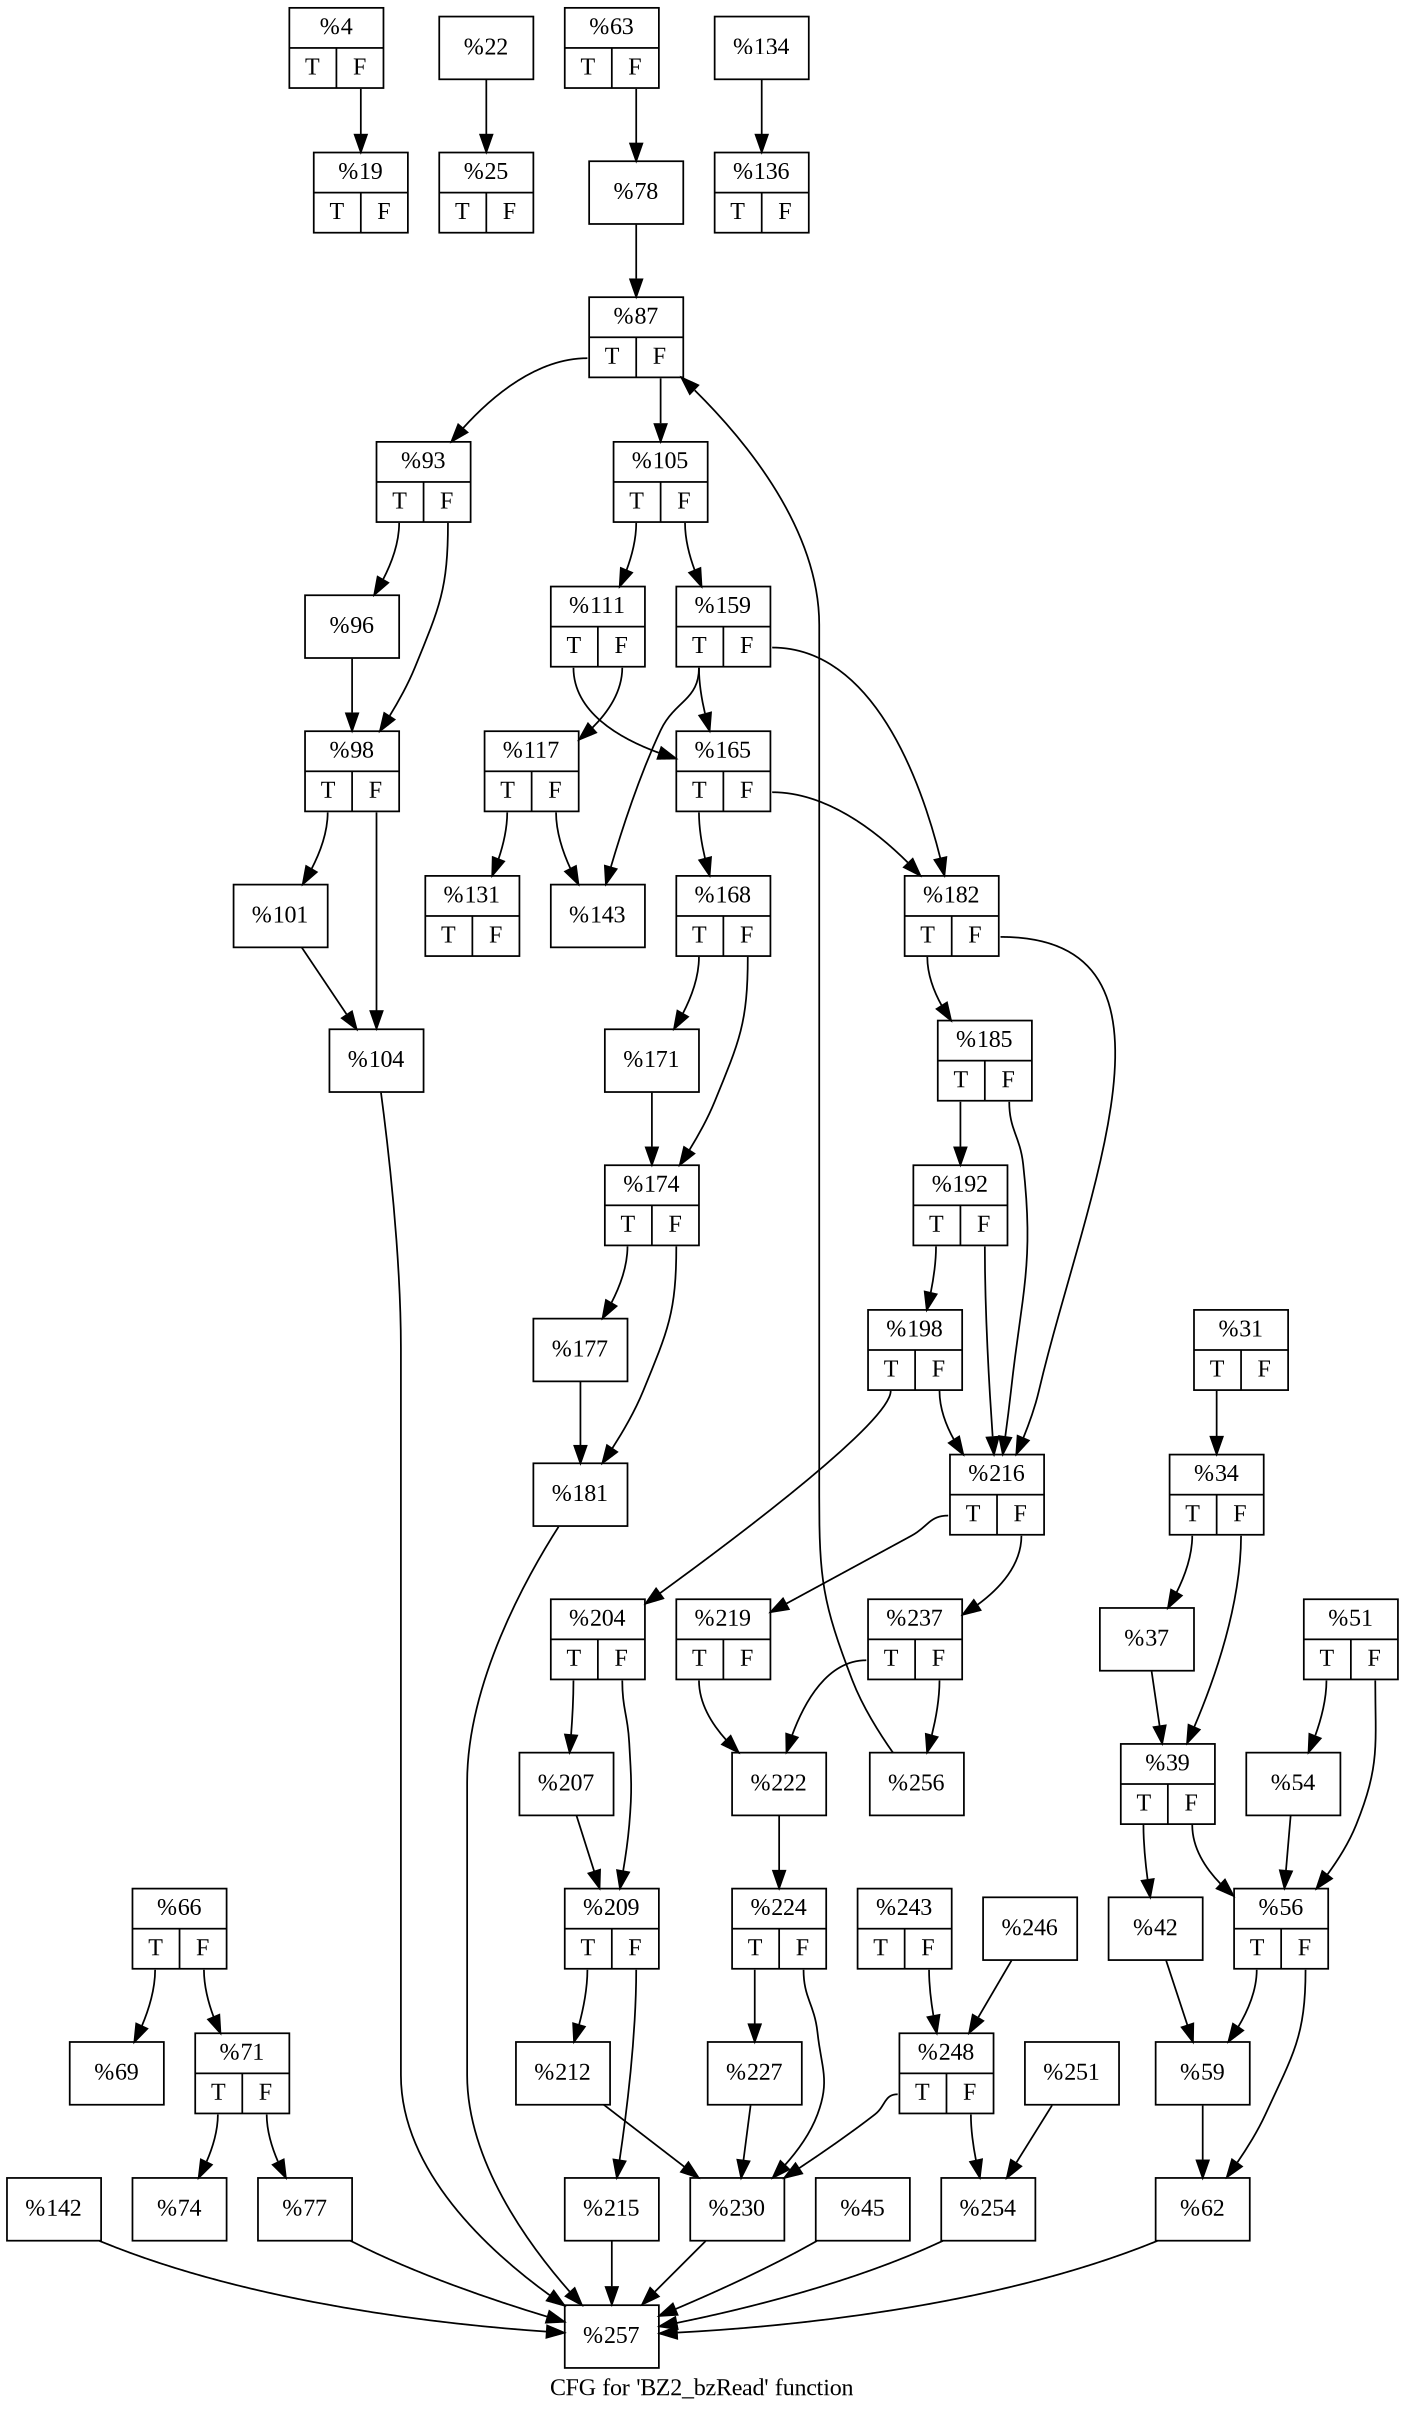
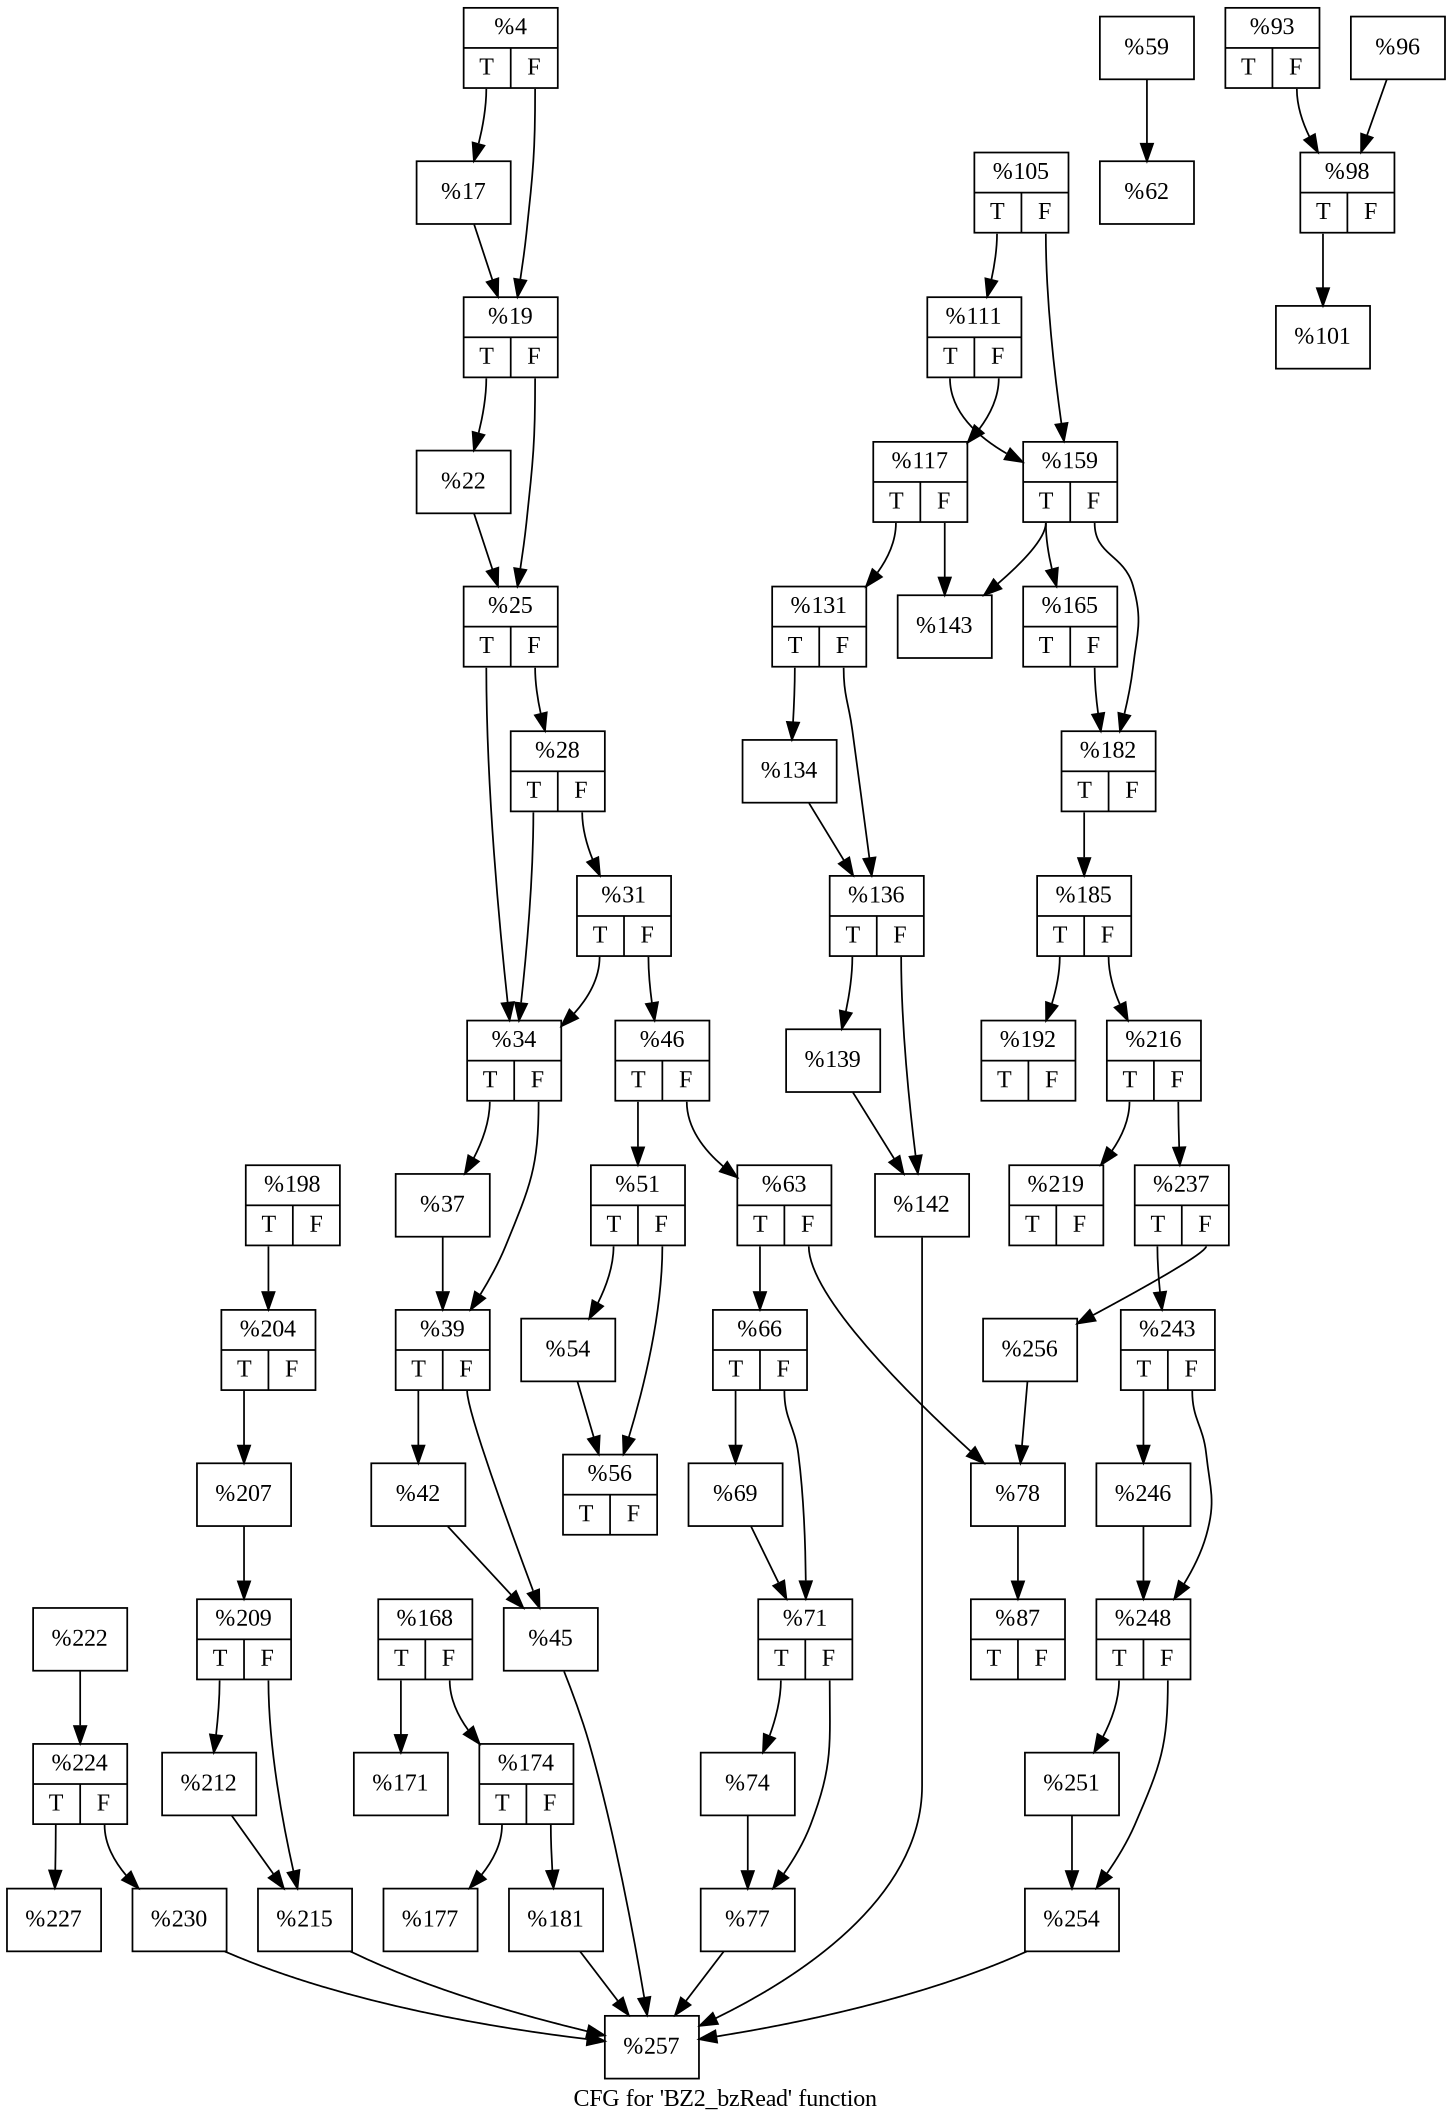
none -> (464, 193)
(518, 380) -> none
(661, 401) -> none
none -> (484, 406)
none -> (531, 474)
(394, 552) -> none
none -> (794, 695)
(610, 728) -> (968, 423)
none -> (857, 763)
none -> (558, 771)
none -> (493, 835)
(701, 835) -> none
none -> (906, 1057)
(819, 1060) -> (1025, 1414)
(376, 1061) -> none
none -> (662, 1061)
none -> (833, 1061)
(652, 1120) -> none
(1101, 1157) -> none
none -> (760, 1269)
(935, 1270) -> none
(987, 1342) -> none
(580, 1414) -> none
(944, 1416) -> none
none -> (1143, 1418)
none -> (765, 1555)
(819, 1686) -> (1158, 1267)
(707, 1713) -> none
(631, 1776) -> none
none -> (748, 1843)
(1201, 1857) -> (497, 1492)
(1177, 1993) -> (479, 1561)
(1251, 2000) -> none
(1286, 2071) -> none
(747, 2133) -> none
(850, 2133) -> (1114, 1710)
(644, 2136) -> (253, 1845)
(921, 2305) -> none
